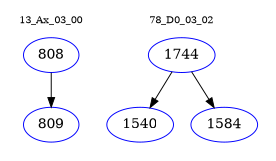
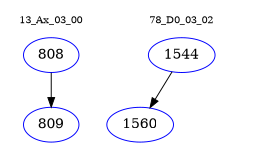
(182, 55) -> (182, 55)
(140, 125) -> (140, 125)
(224, 125) -> none
